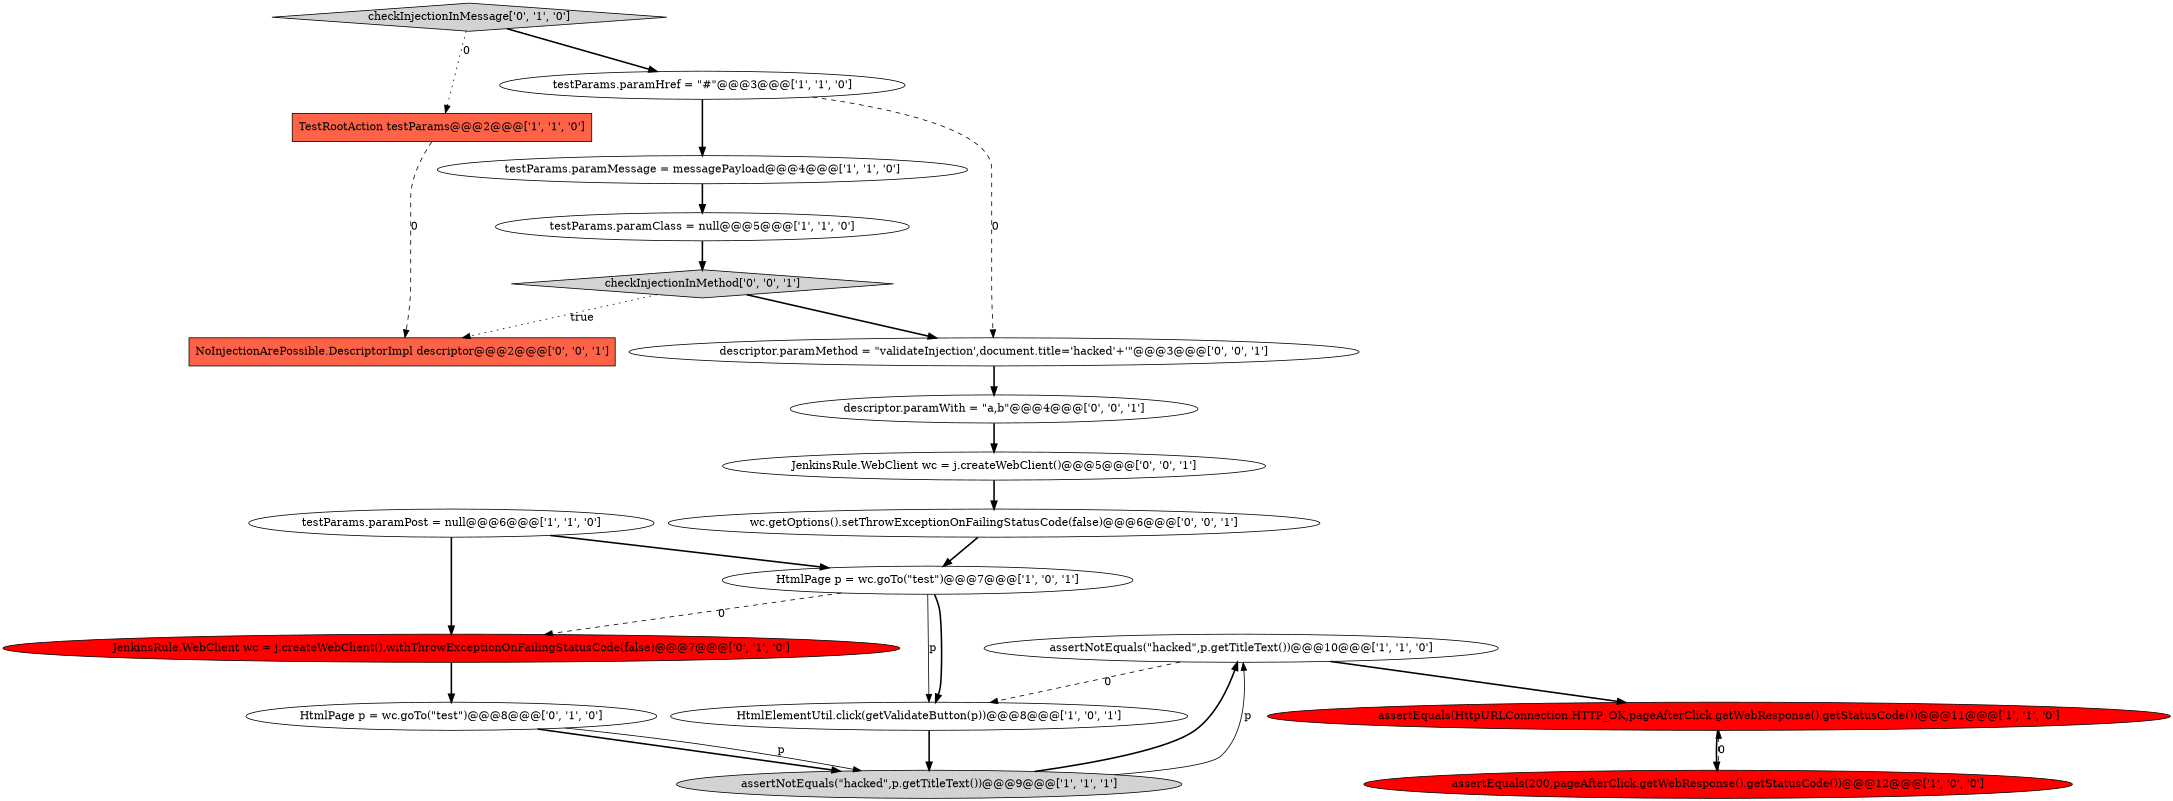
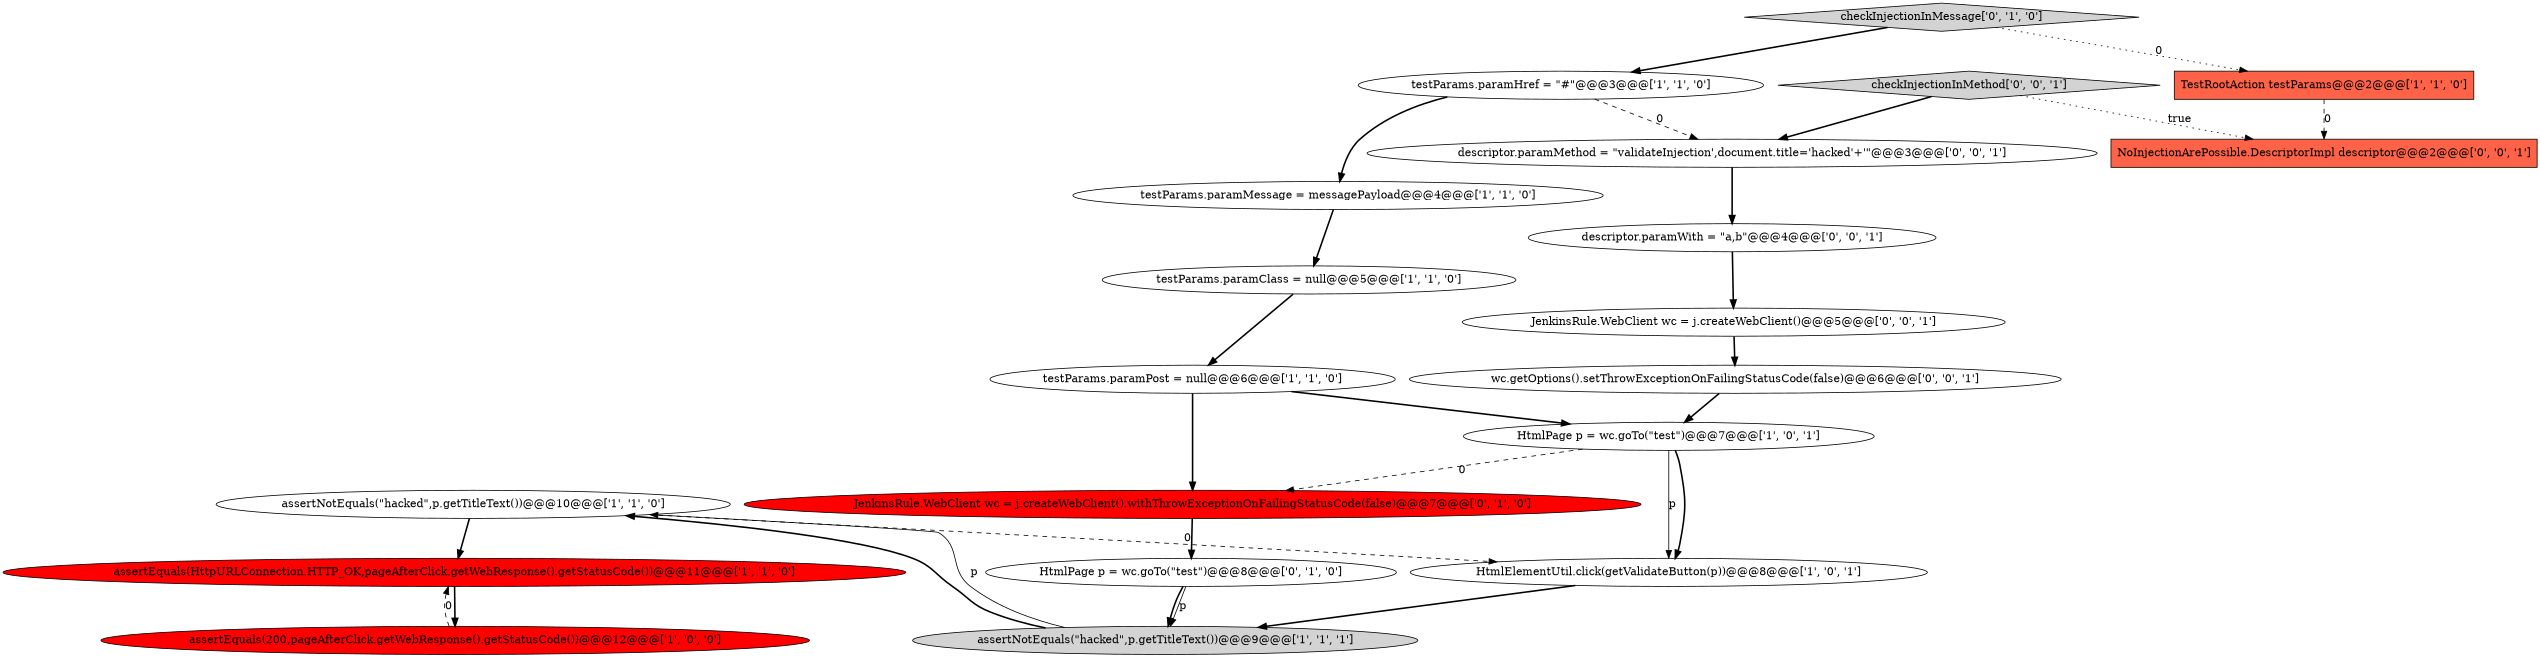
(702, 251) -> (1254, 327)
